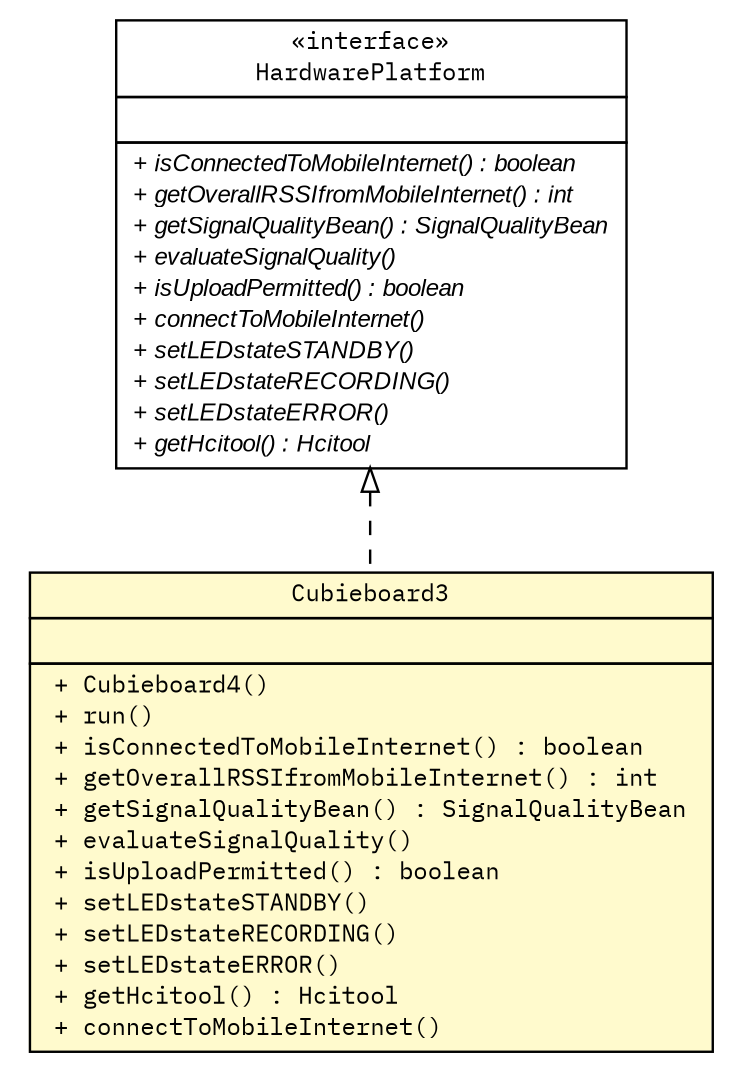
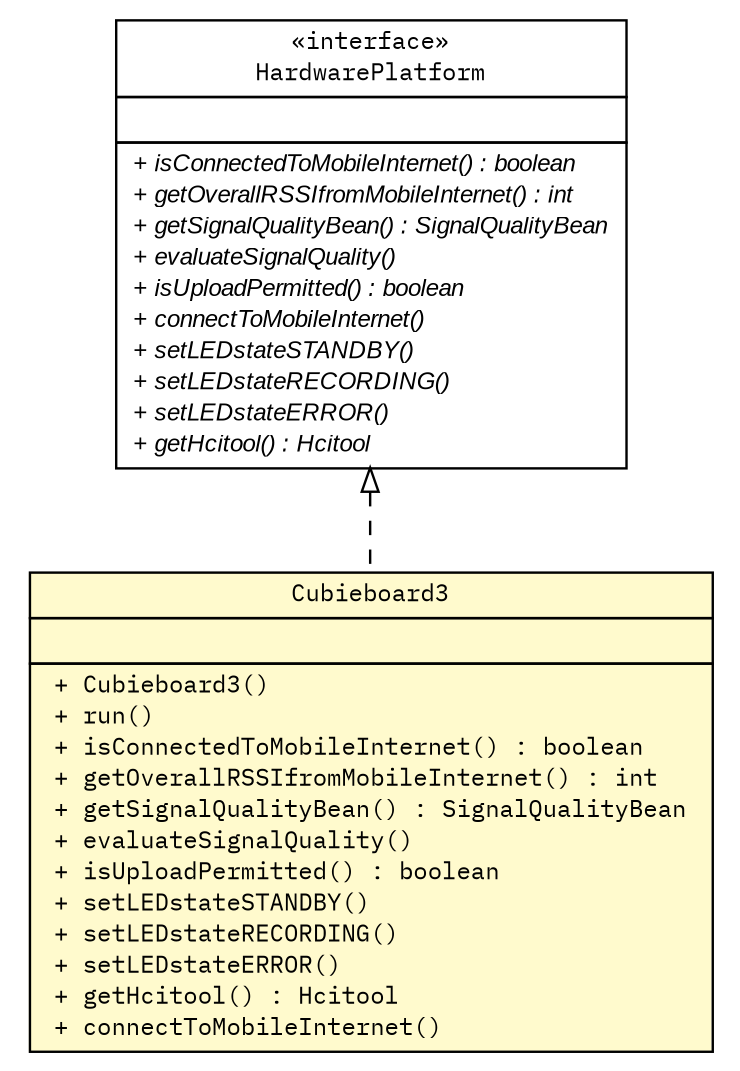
(163, 685) -> (163, 685)
